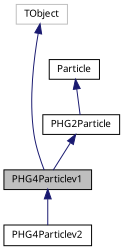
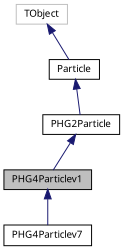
(32, 102) -> (61, 46)
(48, 235) -> (48, 235)
